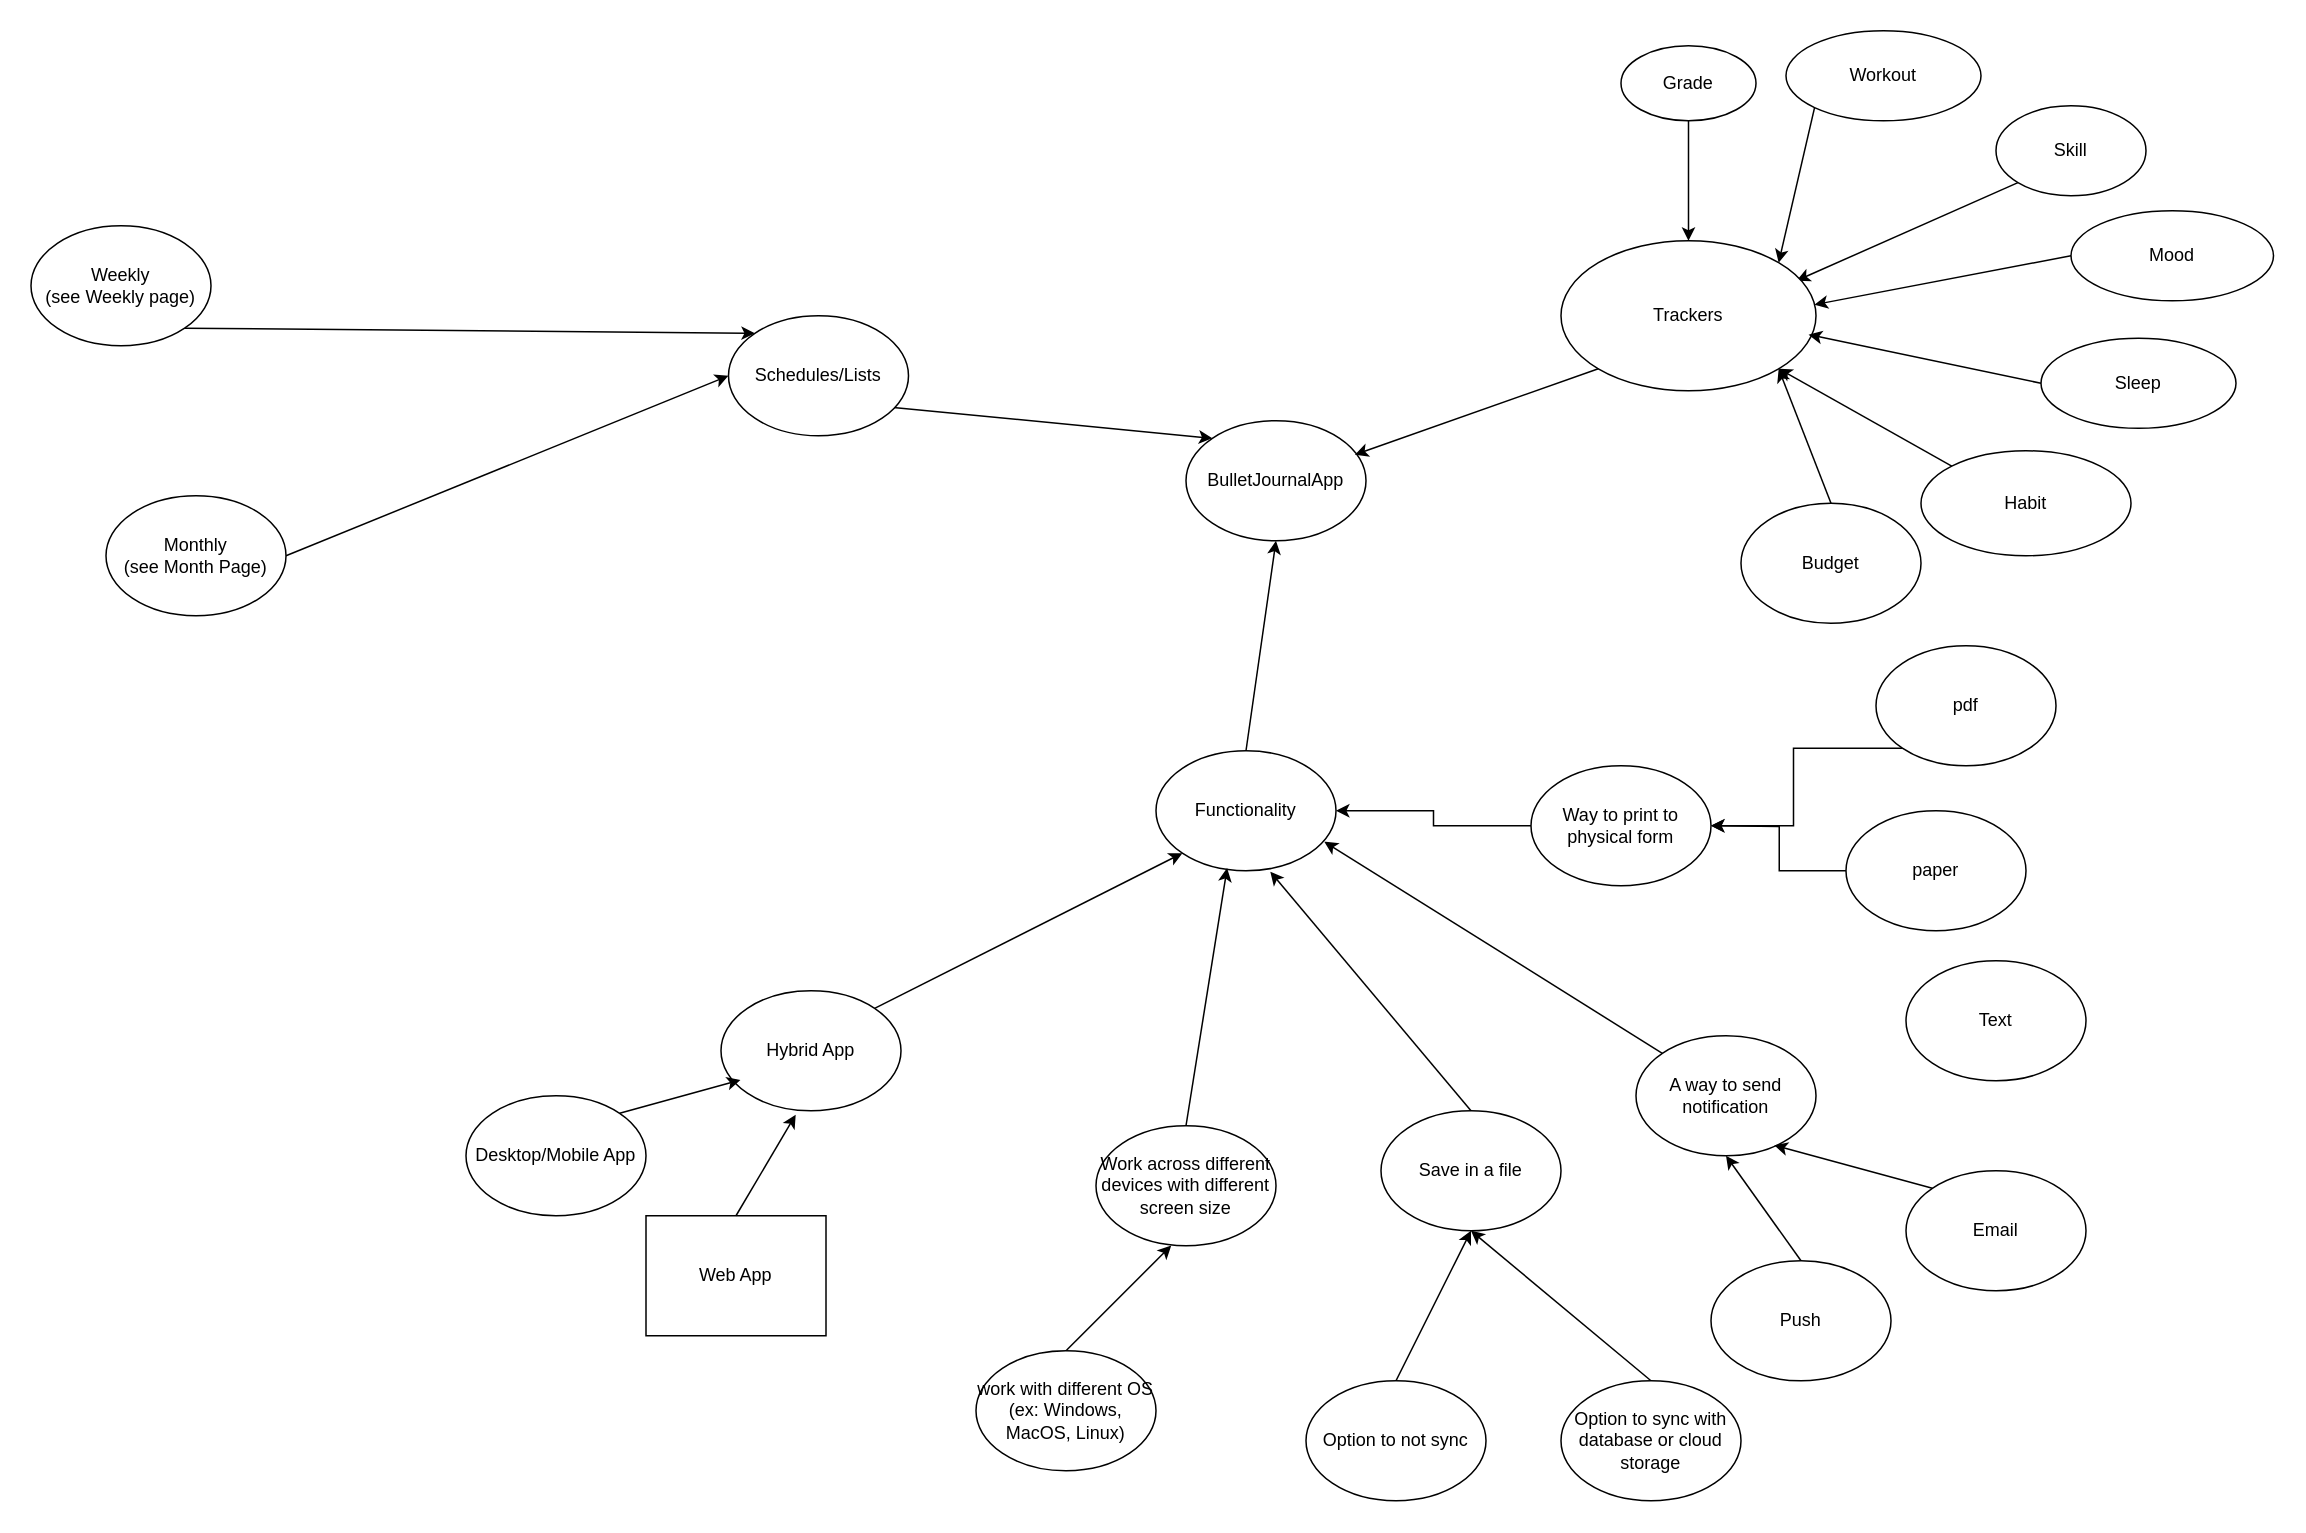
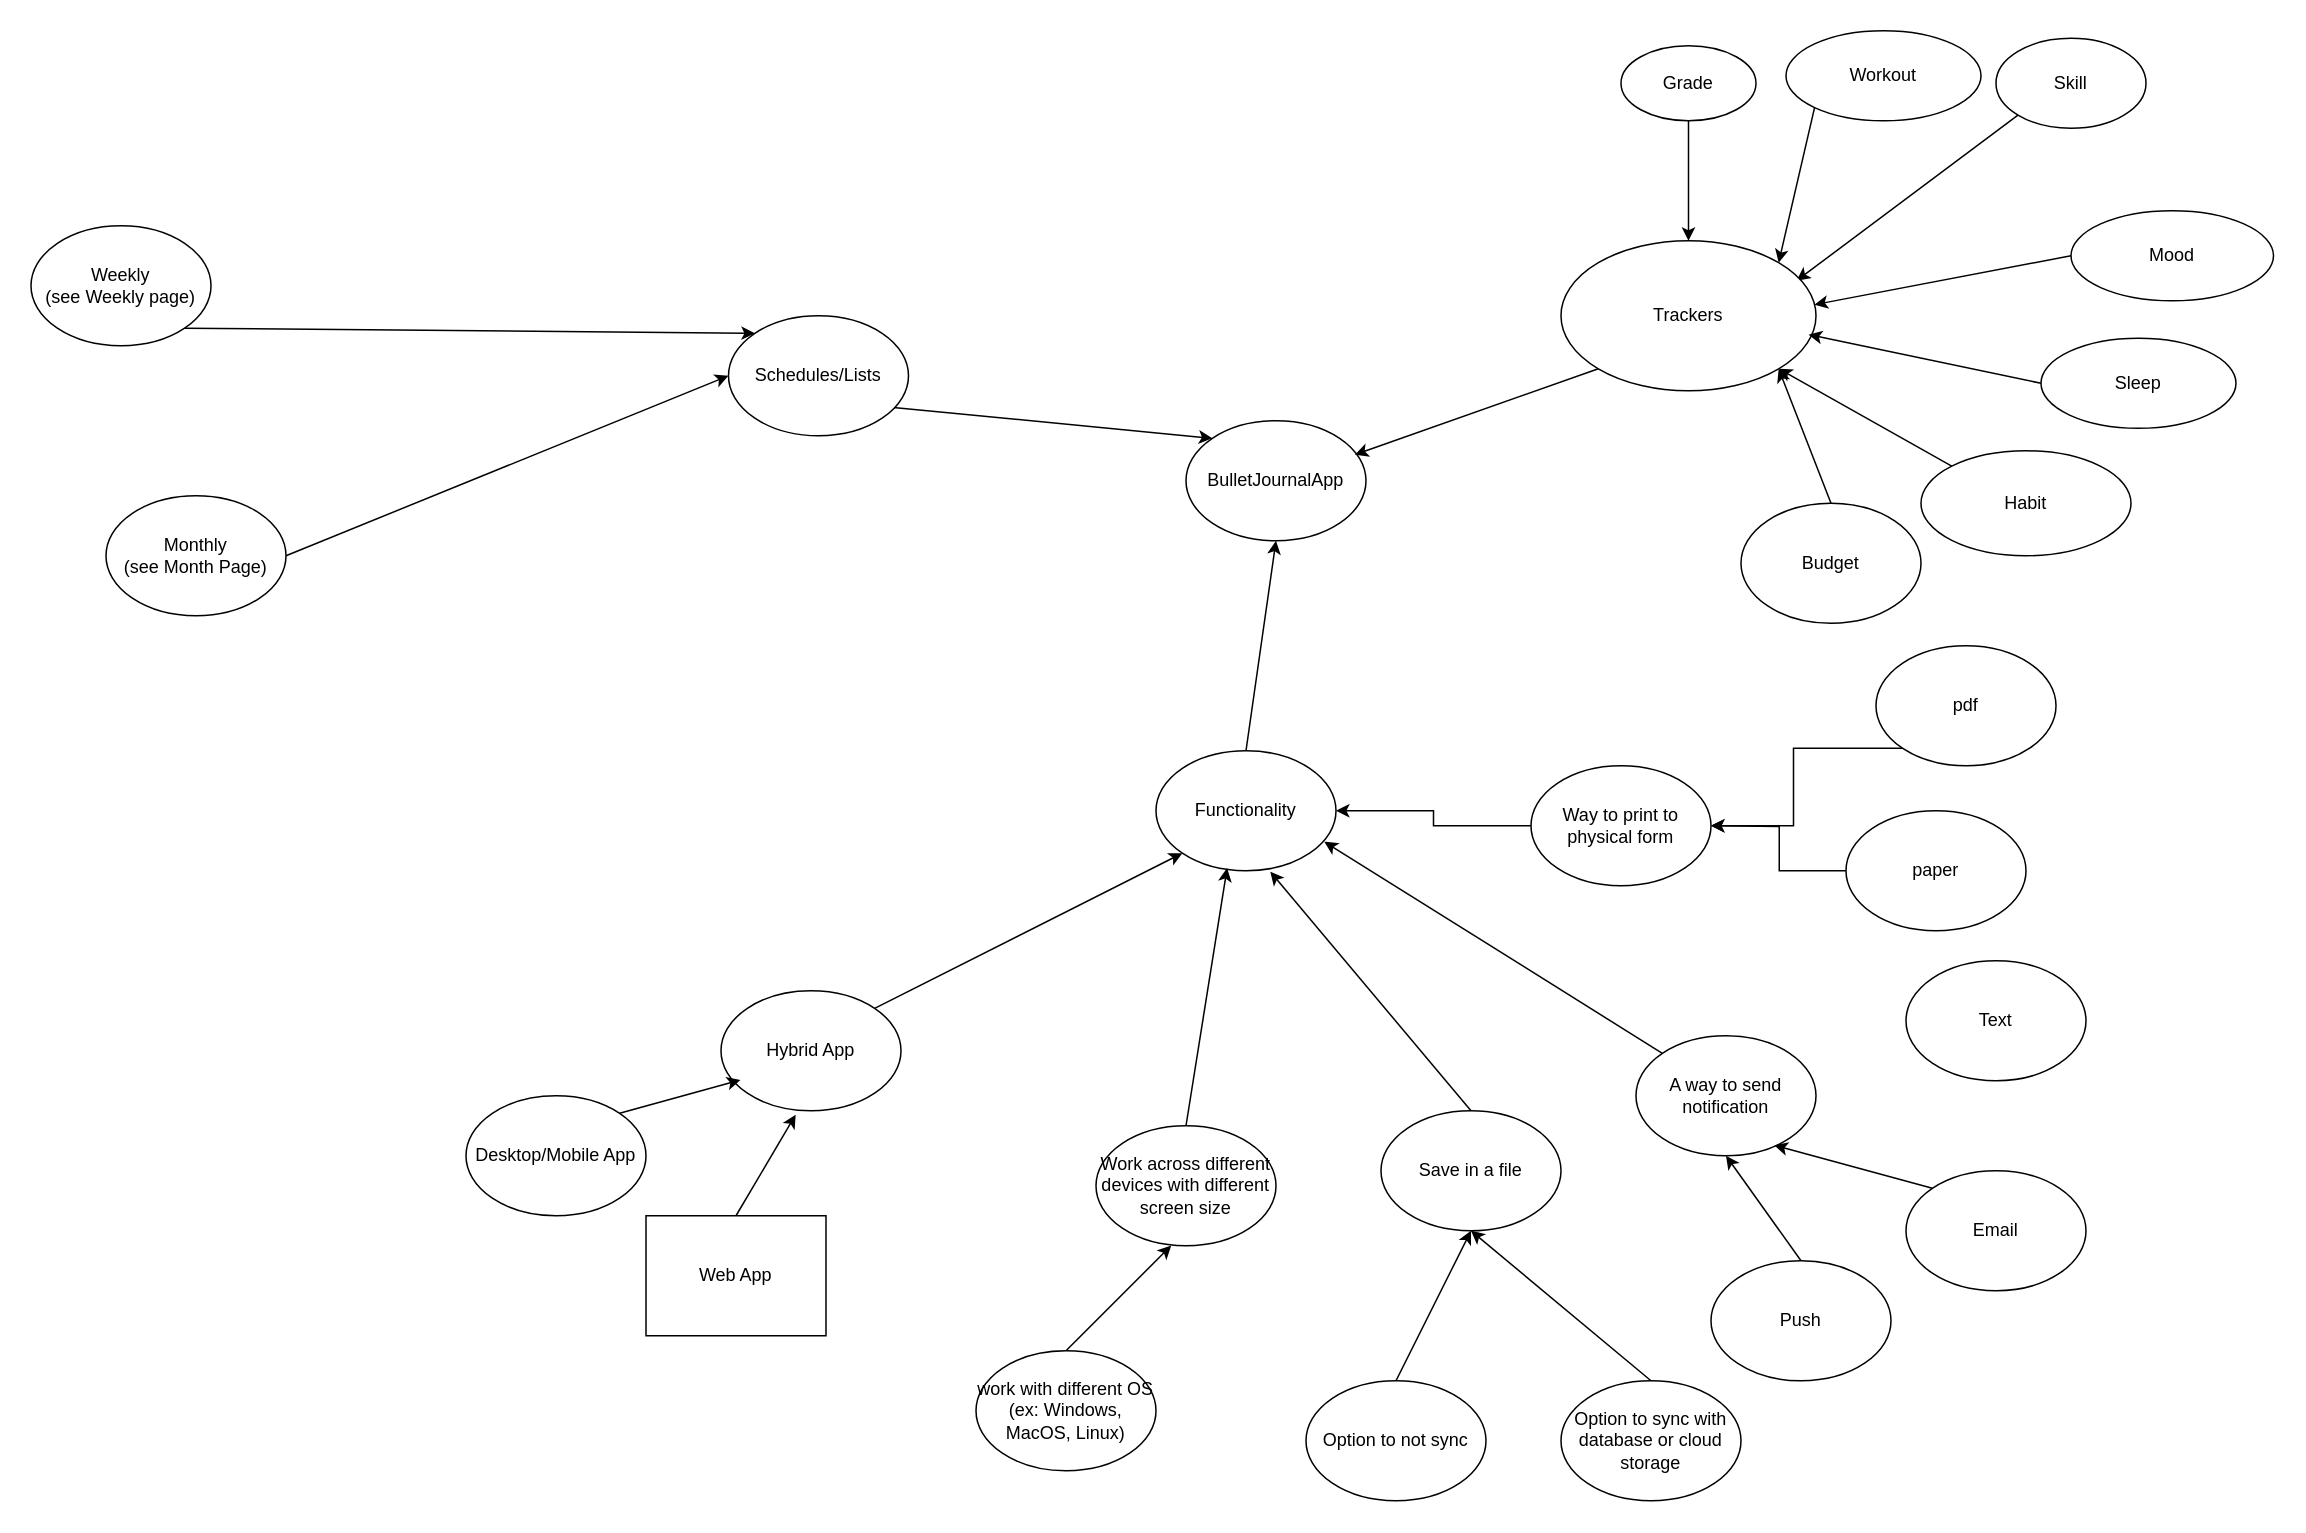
(2071, 151) -> (2071, 83)
